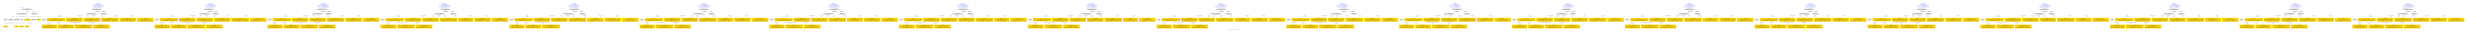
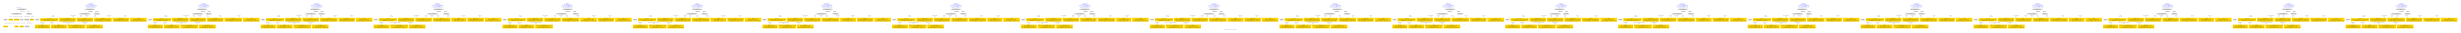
(11, 20) -> (11, 20)
(17, 20) -> (17, 20)
(27, 20) -> none
(27, 27) -> (27, 27)
